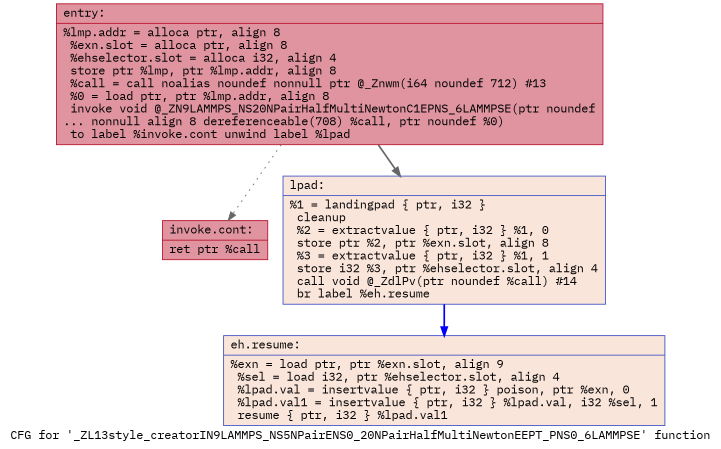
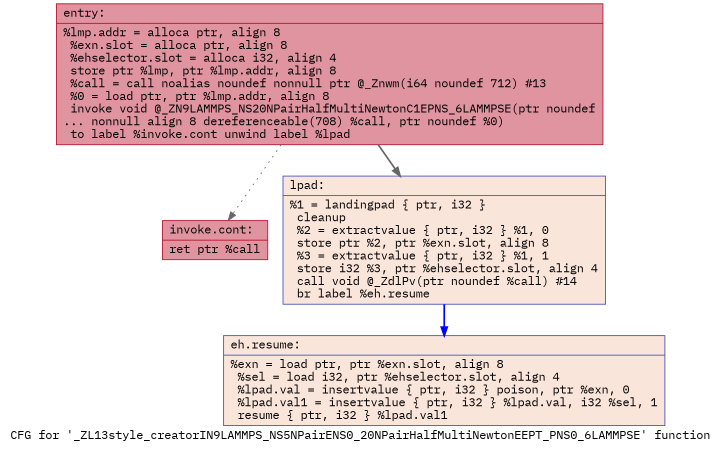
(367, 364) -> (367, 364)
